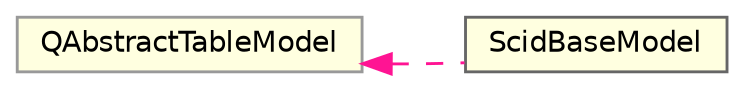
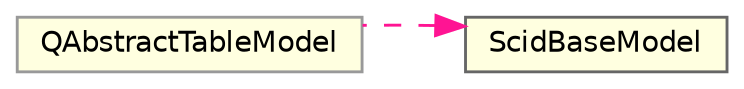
(428, 64) -> (399, 25)
